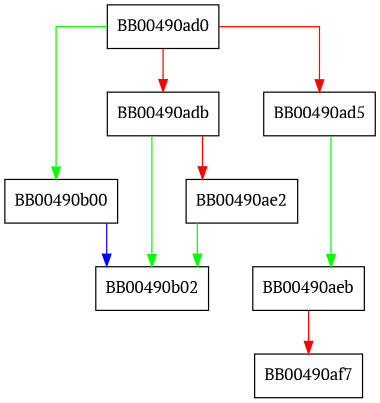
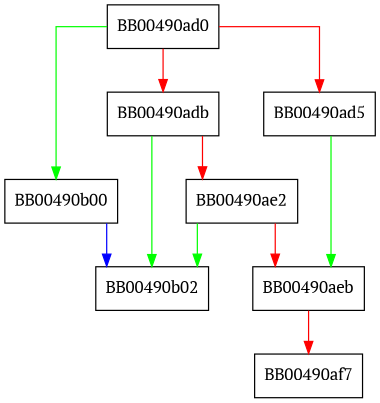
none -> (275, 239)
